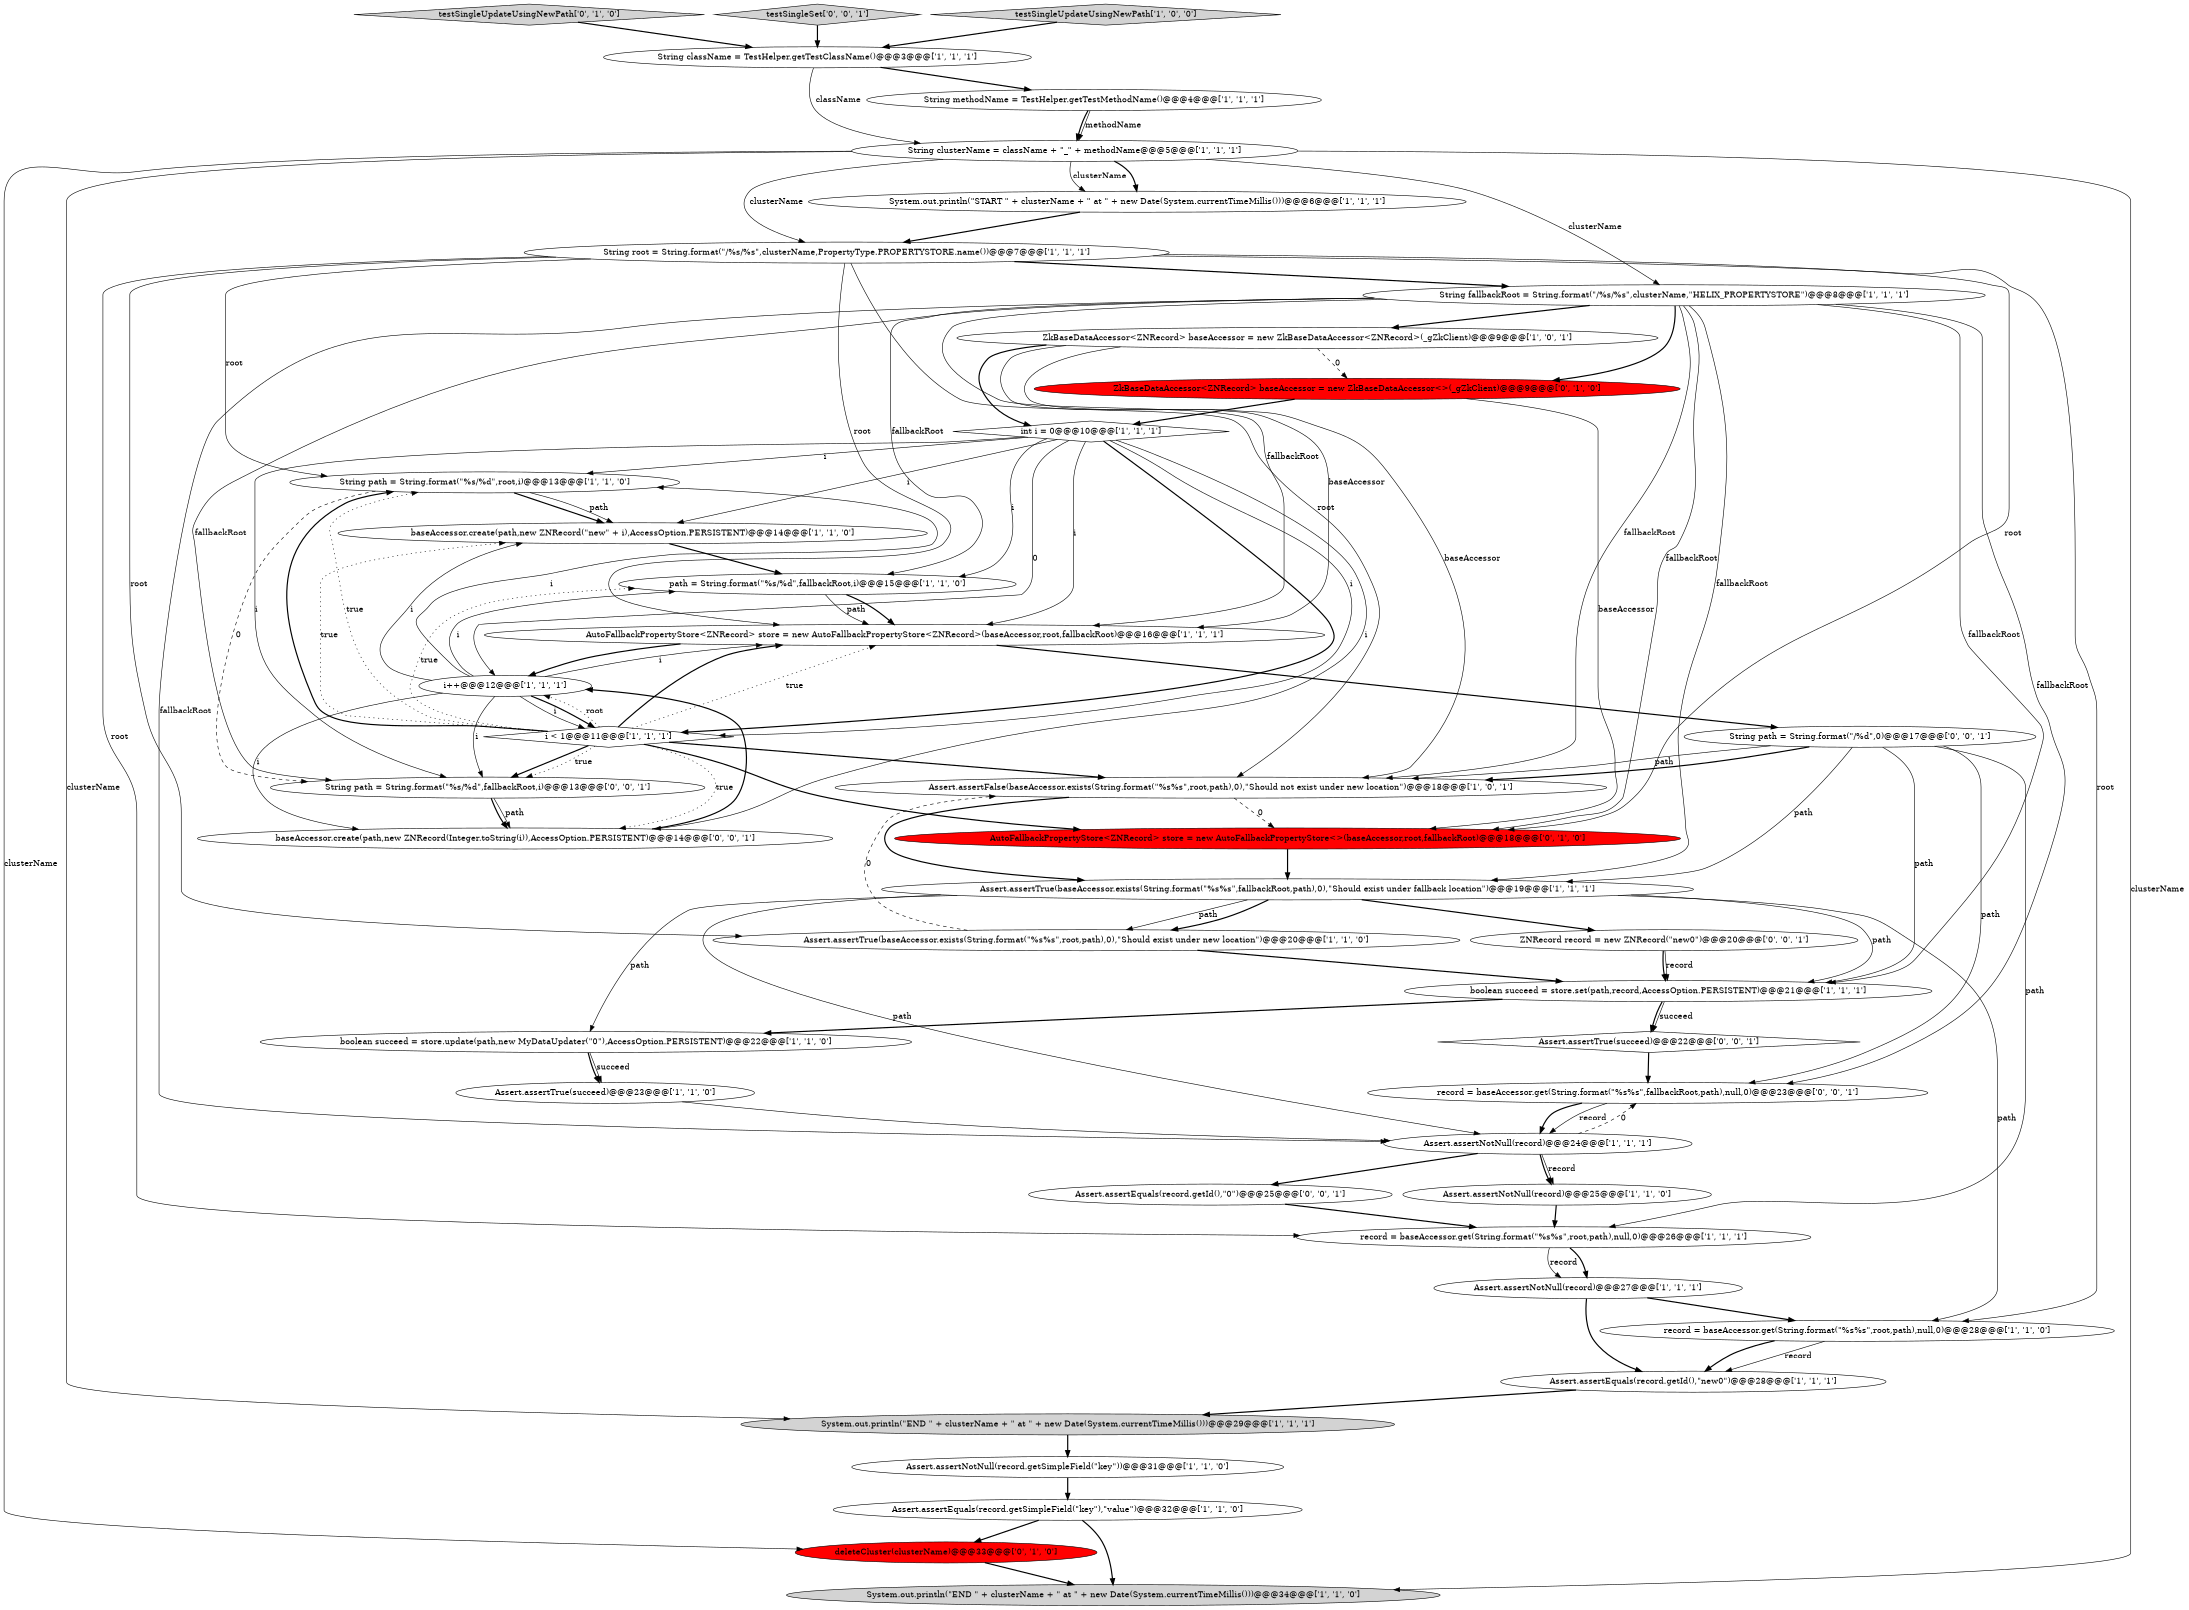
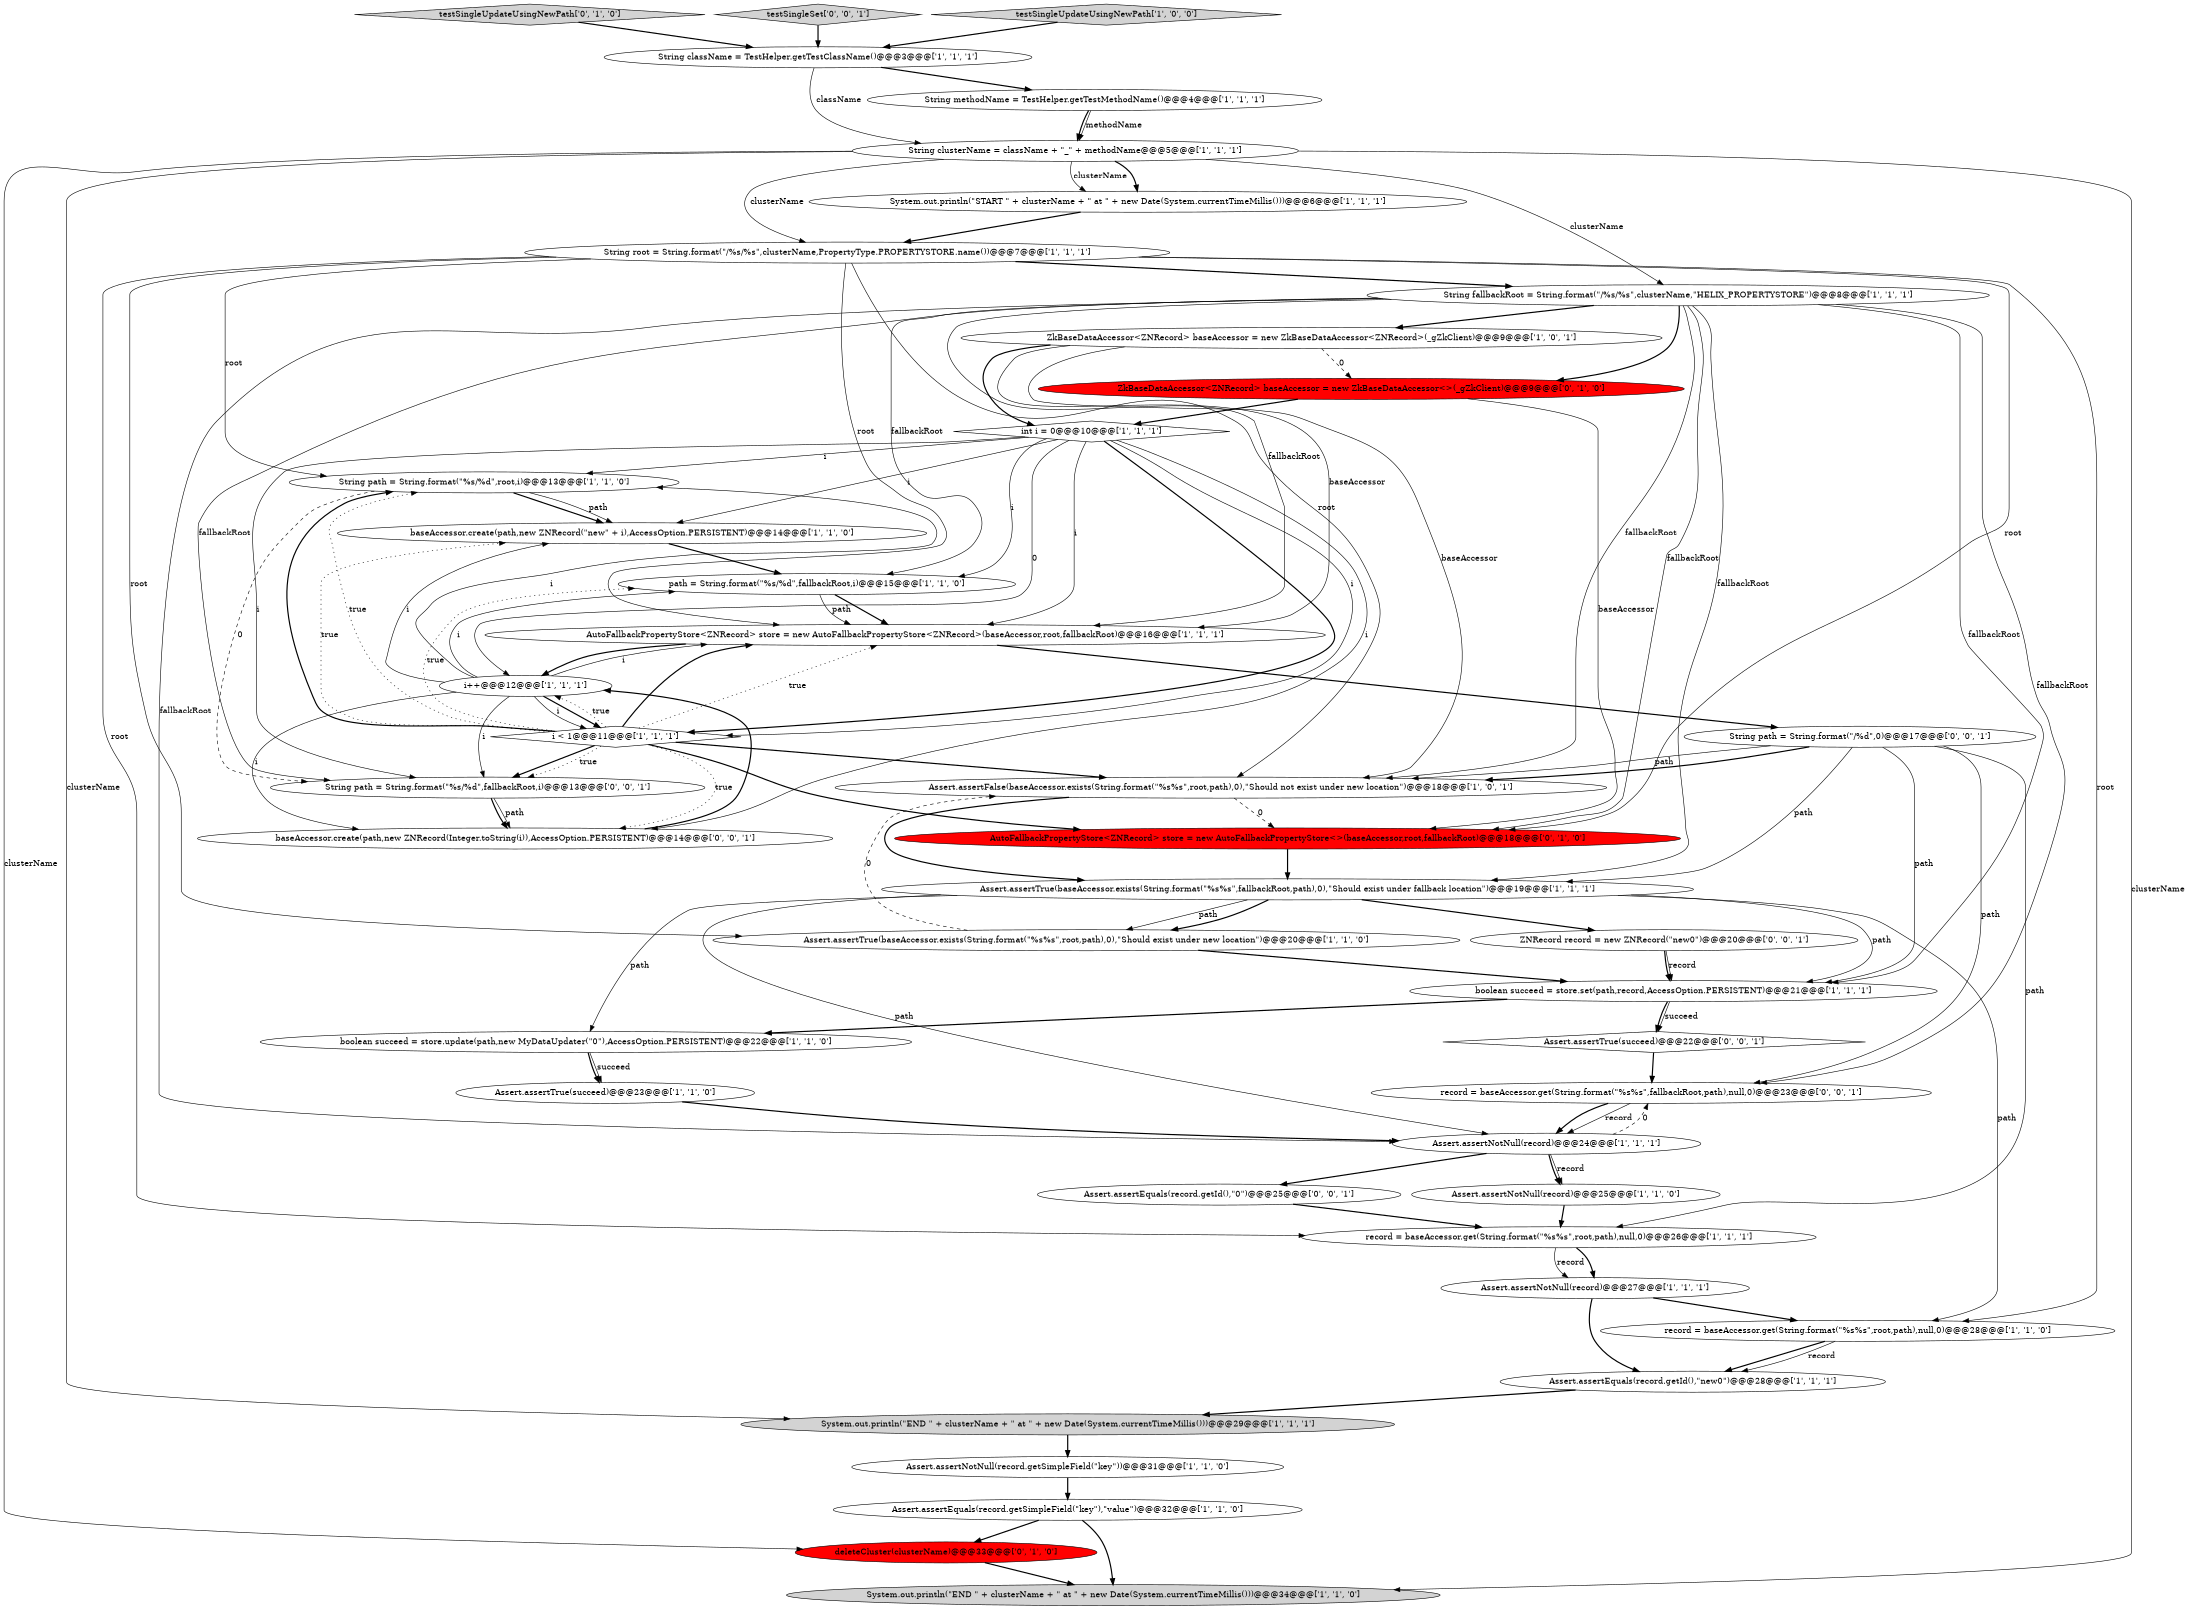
(595, 711) -> (601, 711)
(1033, 1129) -> (1037, 1129)
